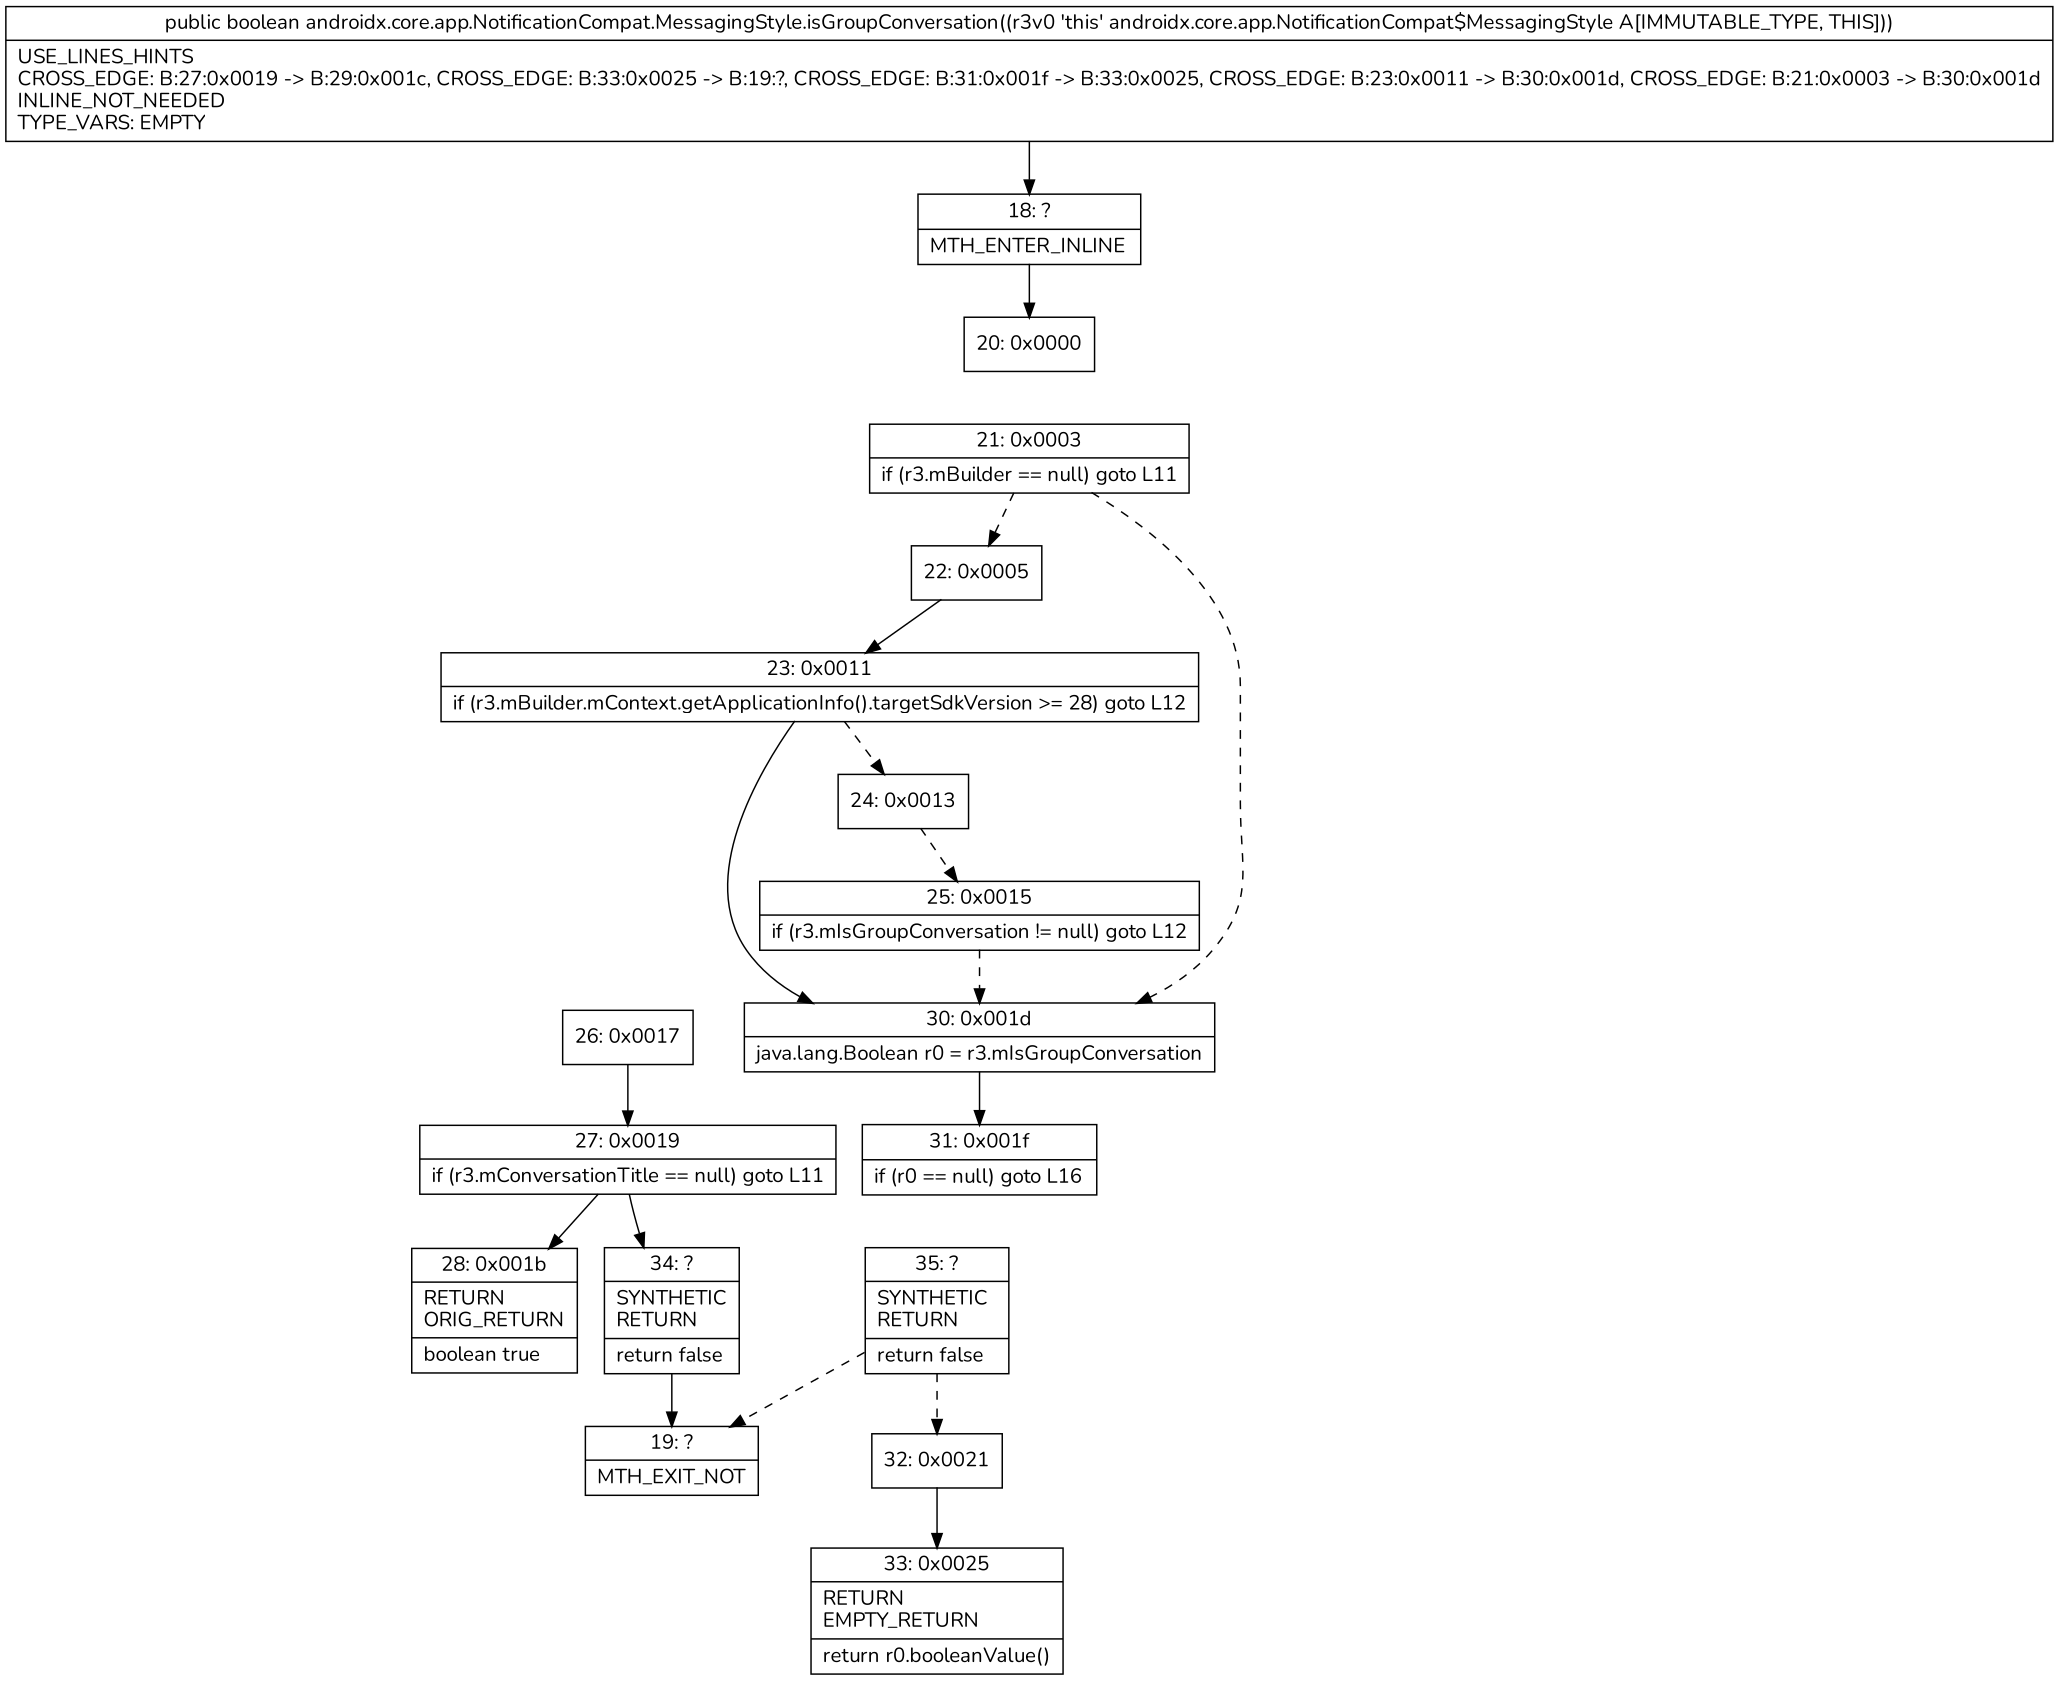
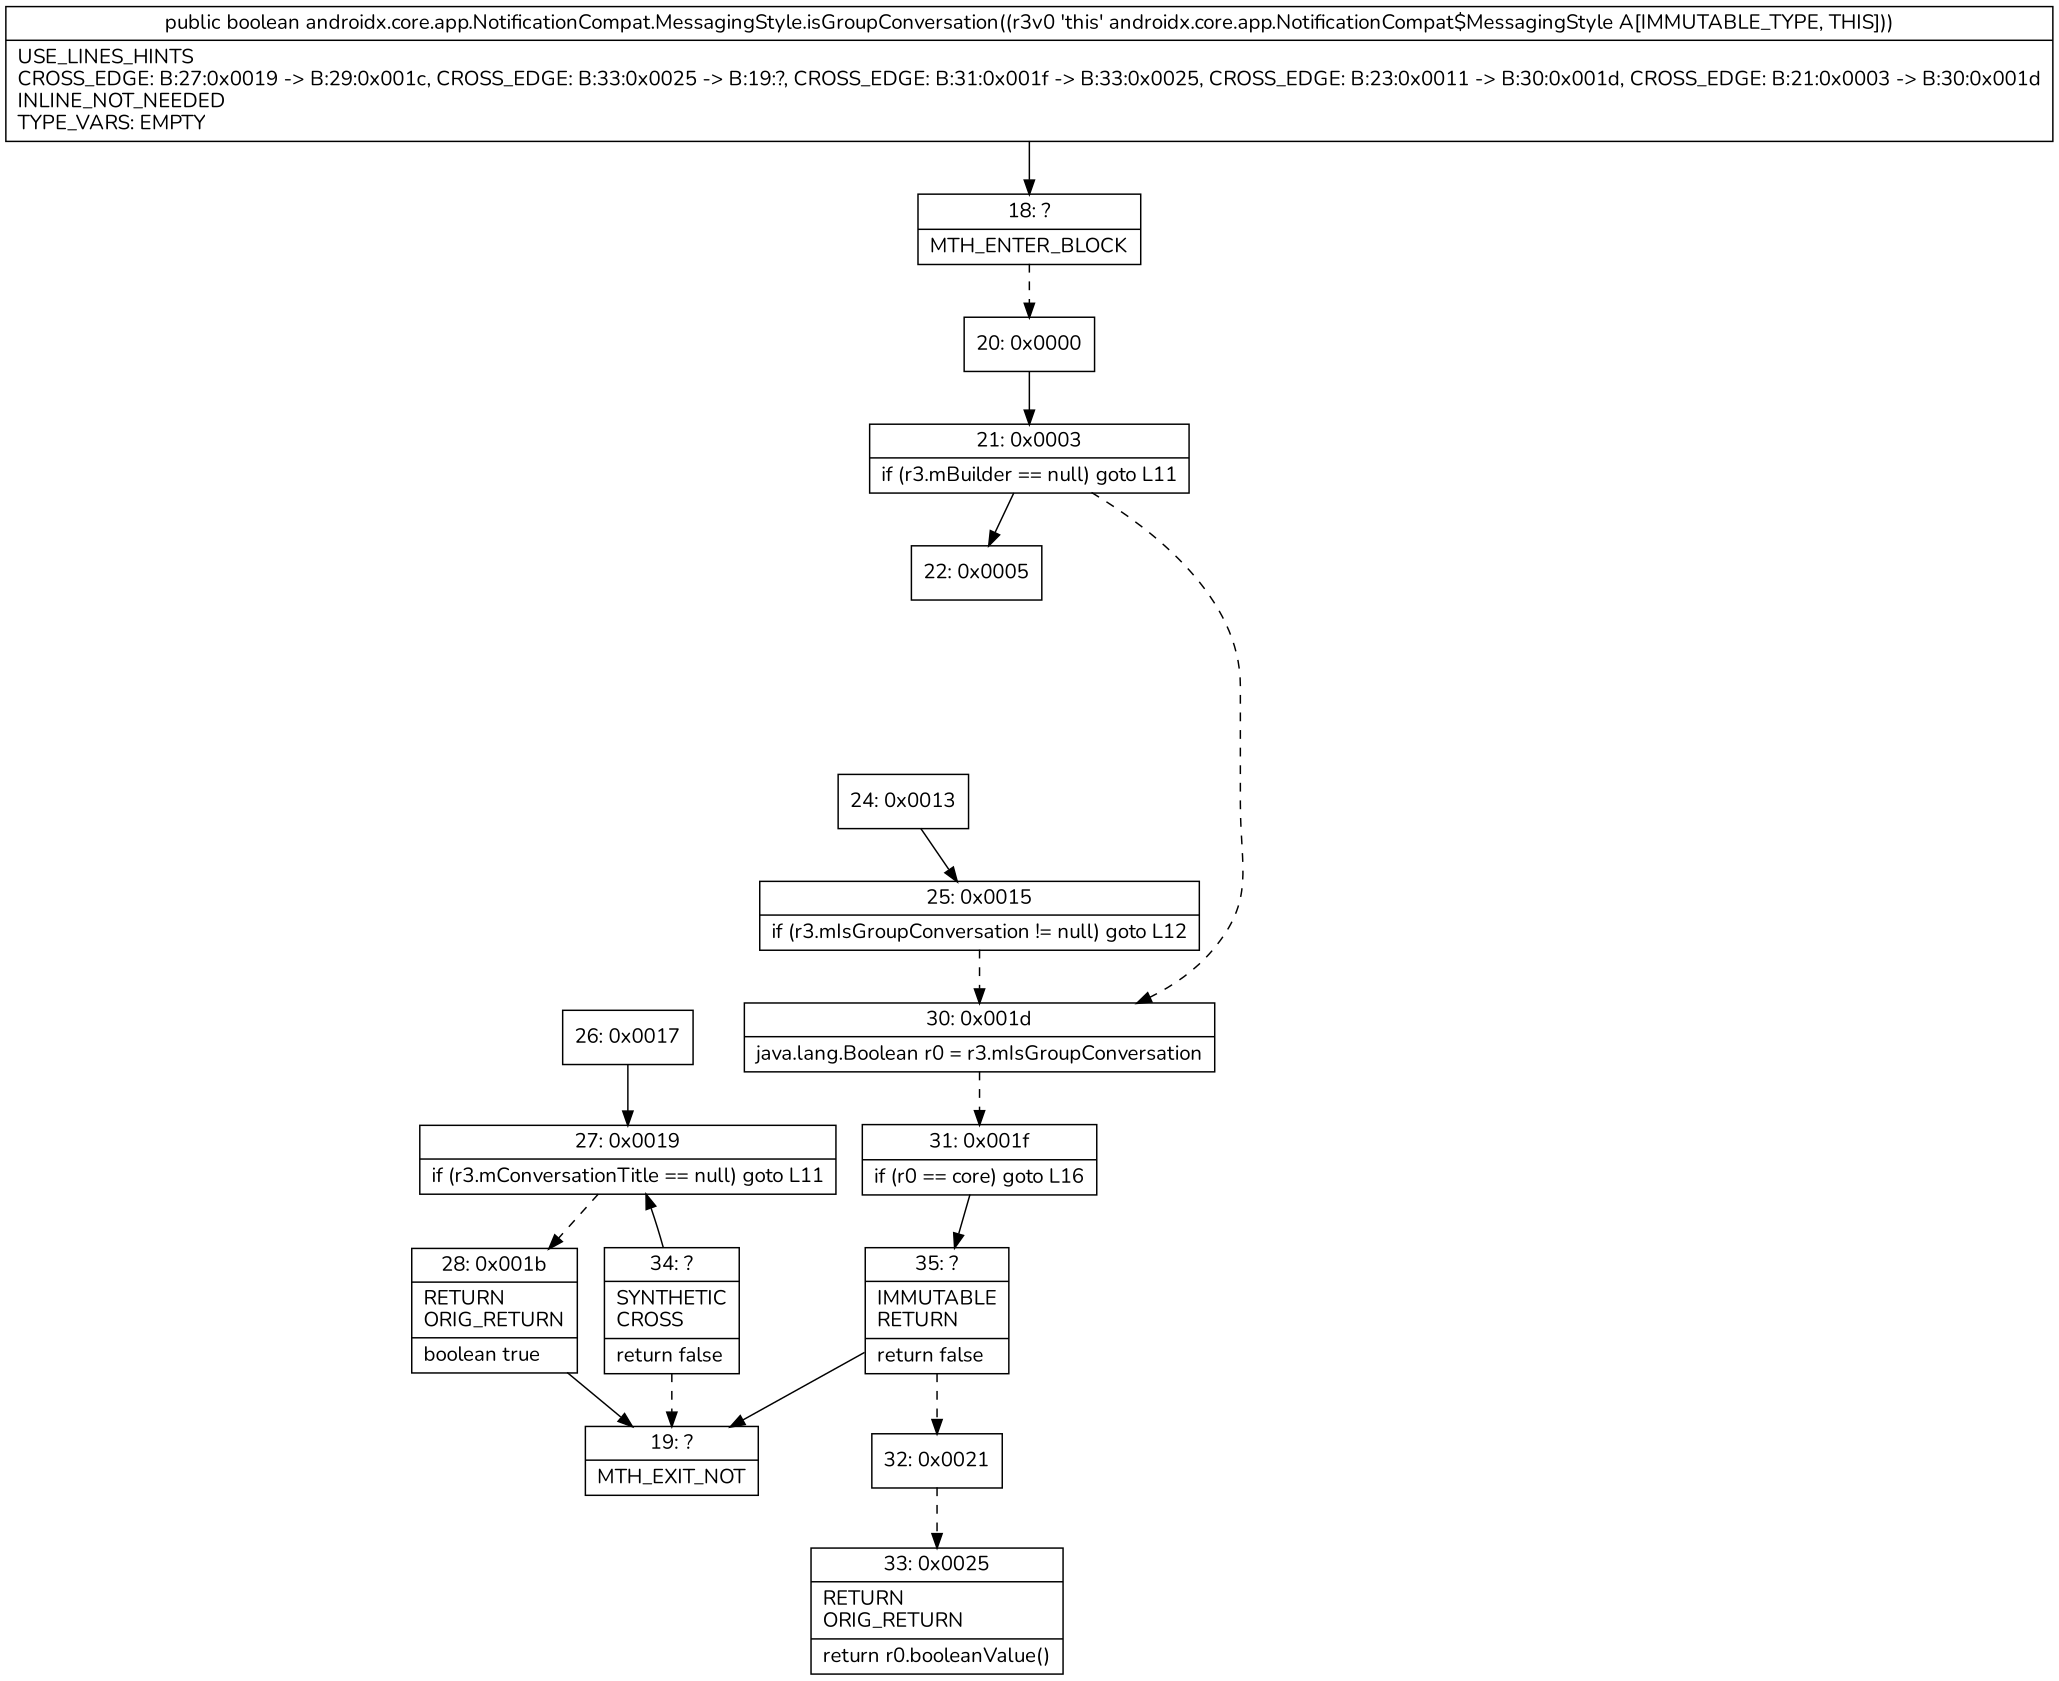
(1028, 246) -> (1029, 246)
(1029, 283) -> (1029, 283)
none -> (1029, 391)
(1004, 513) -> (1004, 513)
(820, 687) -> none
(935, 849) -> (935, 849)
(980, 1091) -> (980, 1091)
(978, 1177) -> (980, 1177)
(634, 1214) -> (658, 1228)
none -> (964, 1214)
(579, 1216) -> (579, 1216)
(933, 1298) -> (937, 1298)
(657, 1320) -> (650, 1320)
(804, 1386) -> (804, 1386)
(672, 1393) -> (672, 1393)
none -> (594, 1395)
(937, 1510) -> (937, 1510)
(901, 1621) -> (894, 1621)
